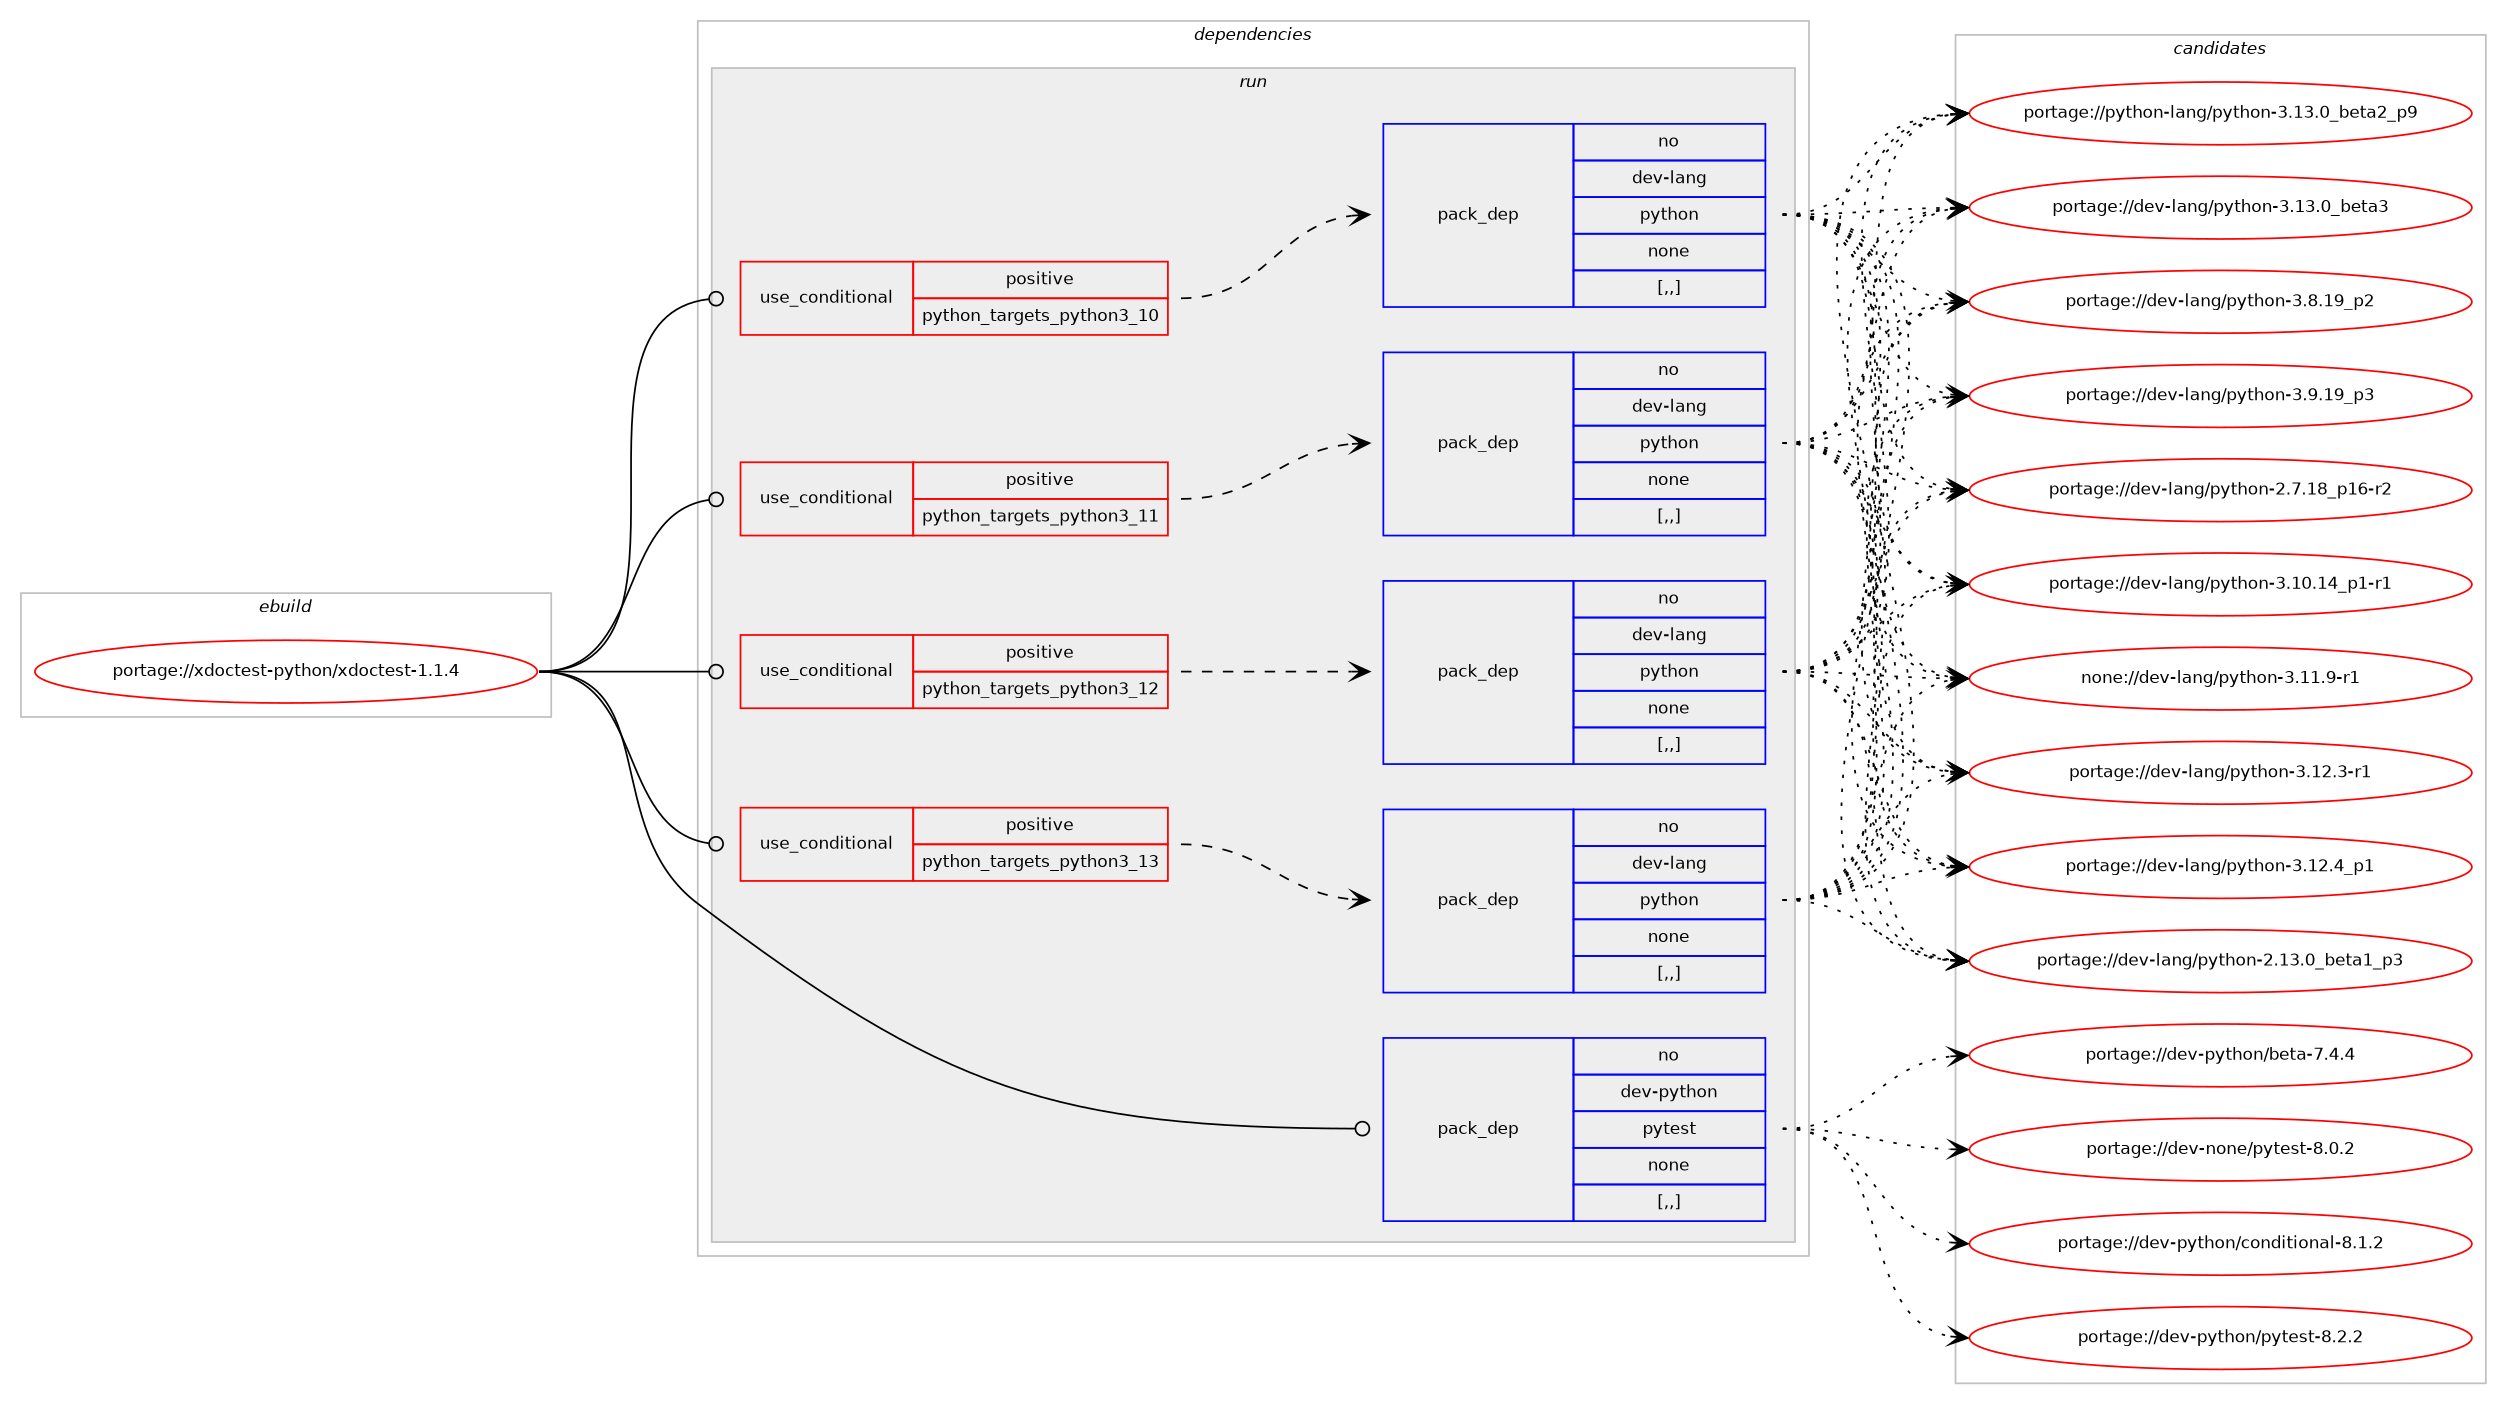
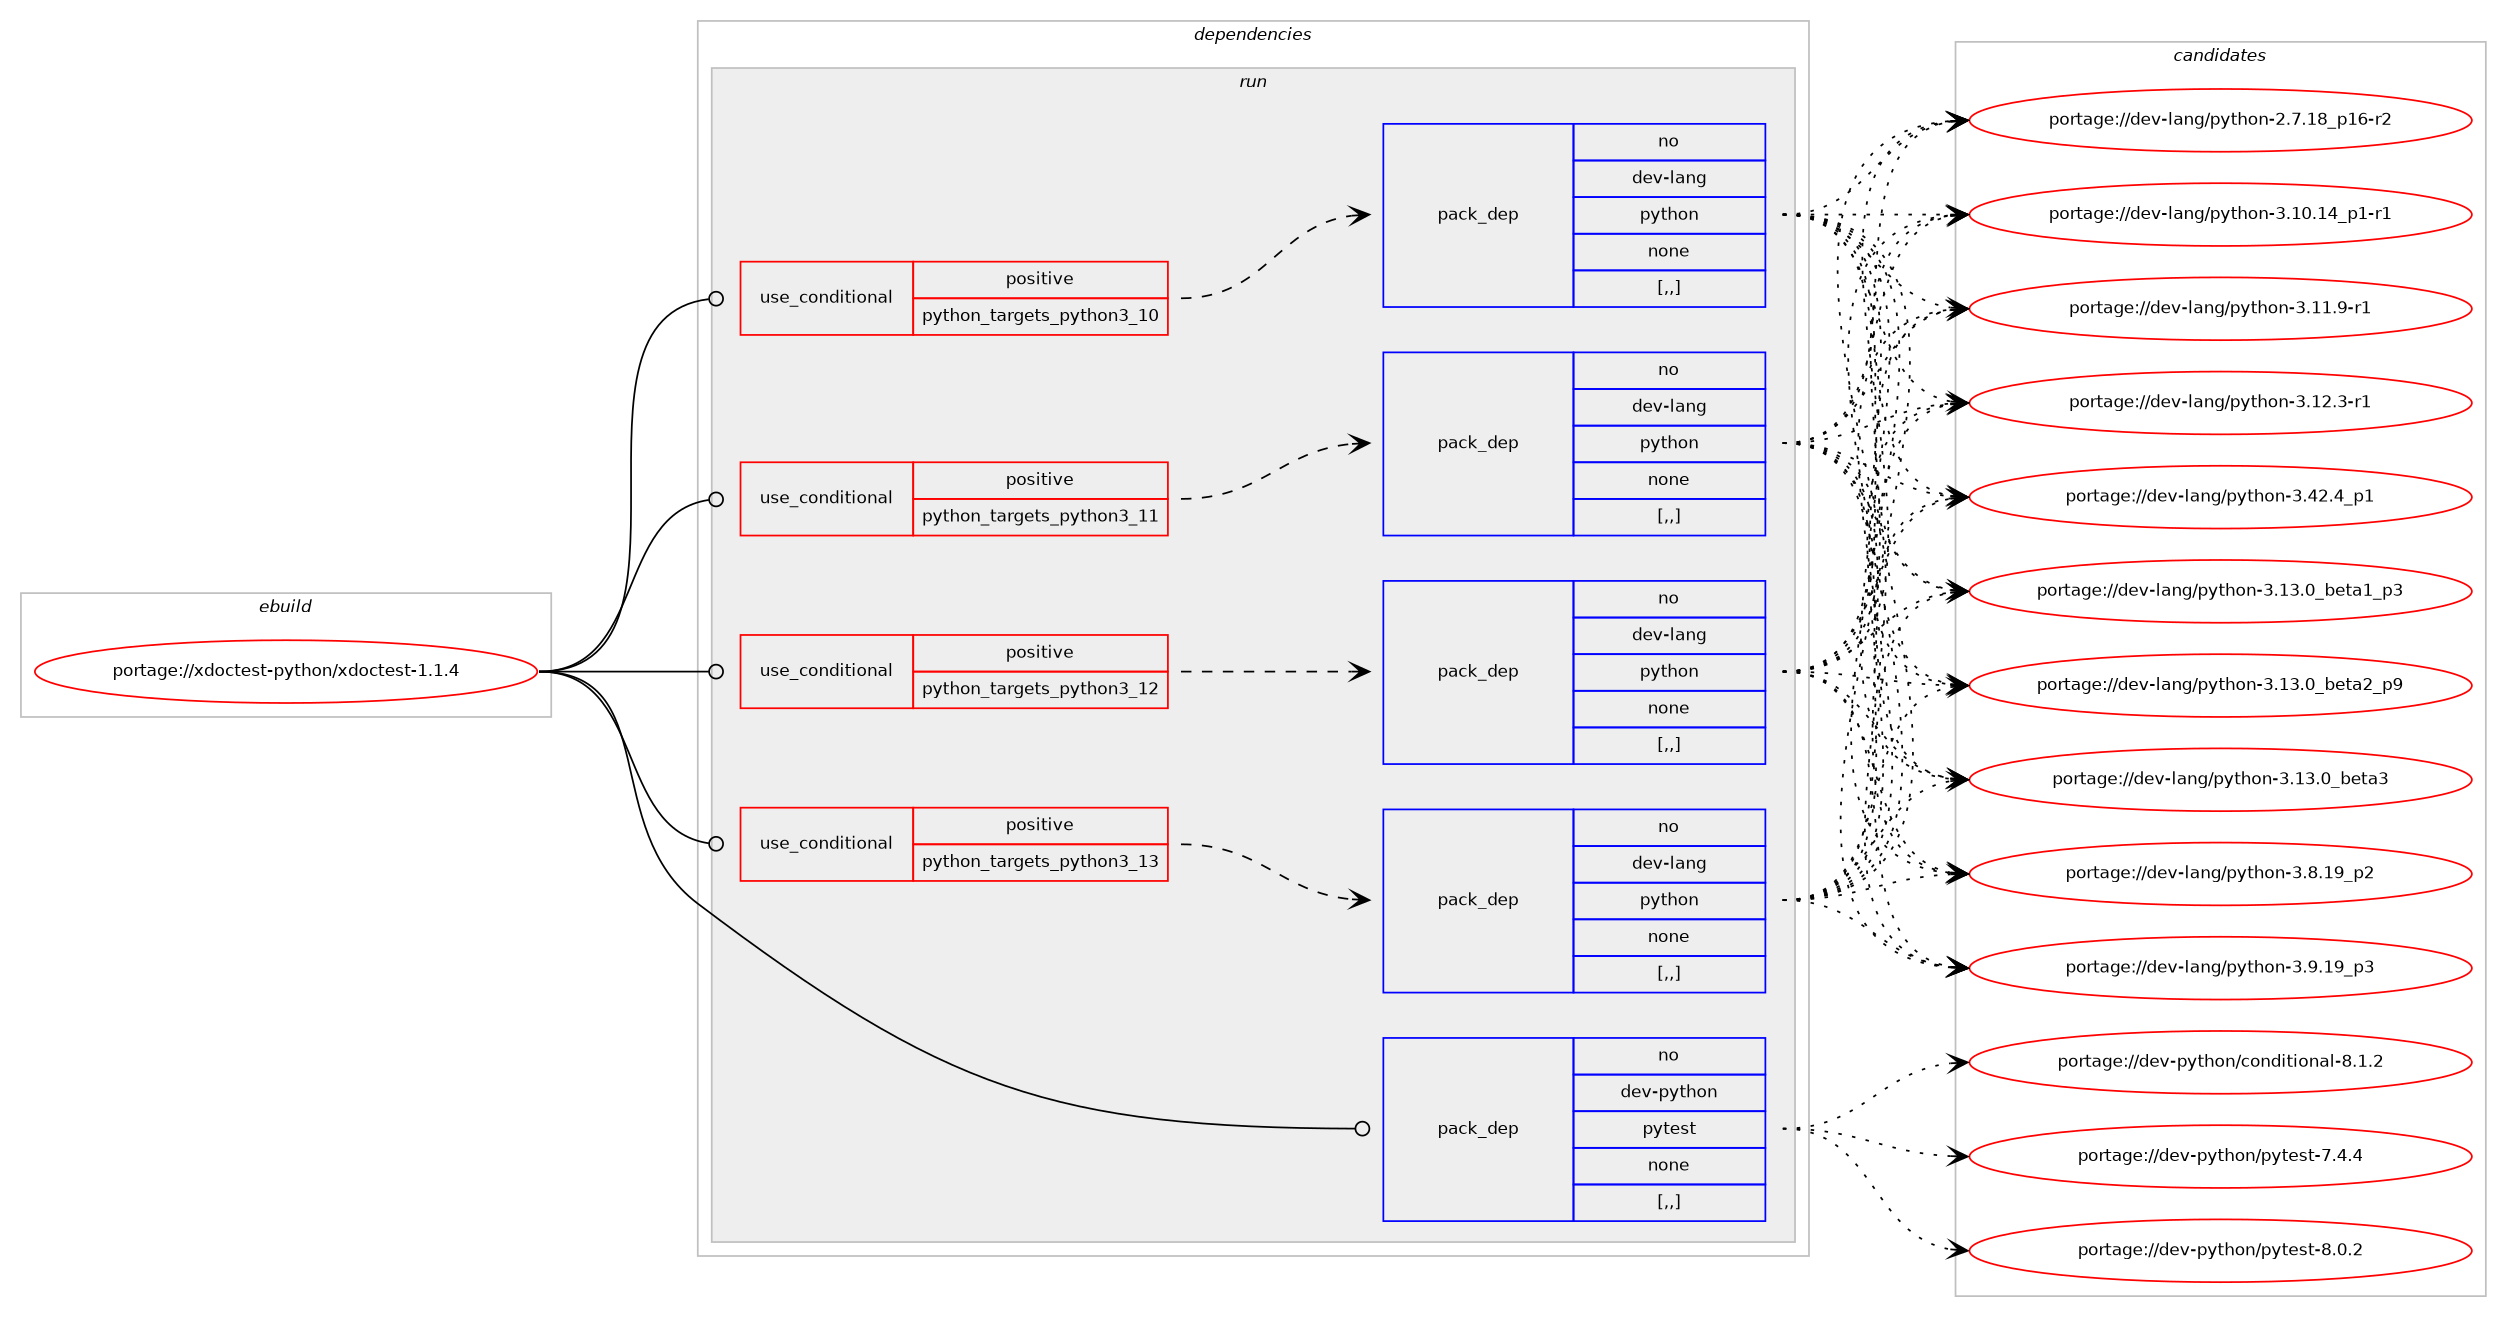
(2221, 113) -> (2221, 686)
(2221, 679) -> (2221, 309)
(2221, 867) -> (2221, 497)
(2221, 961) -> (2221, 591)
(2221, 1055) -> (2221, 1157)
(2221, 1150) -> (2221, 1251)
(2221, 1338) -> none
